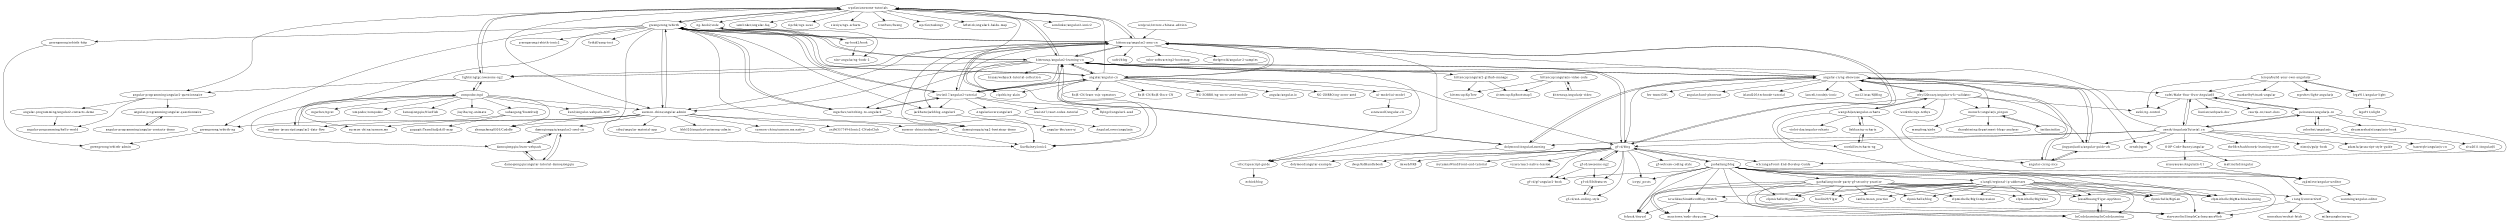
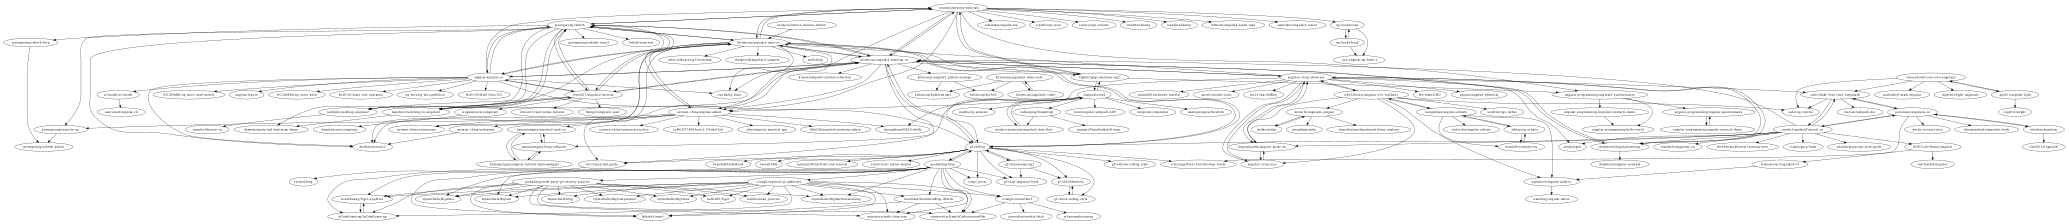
(1934, 82) -> none
none -> (425, 95)
(1283, 95) -> (247, 95)
(1704, 95) -> (1479, 95)
(2227, 103) -> (1919, 120)
(323, 112) -> none
(218, 130) -> (60, 130)
